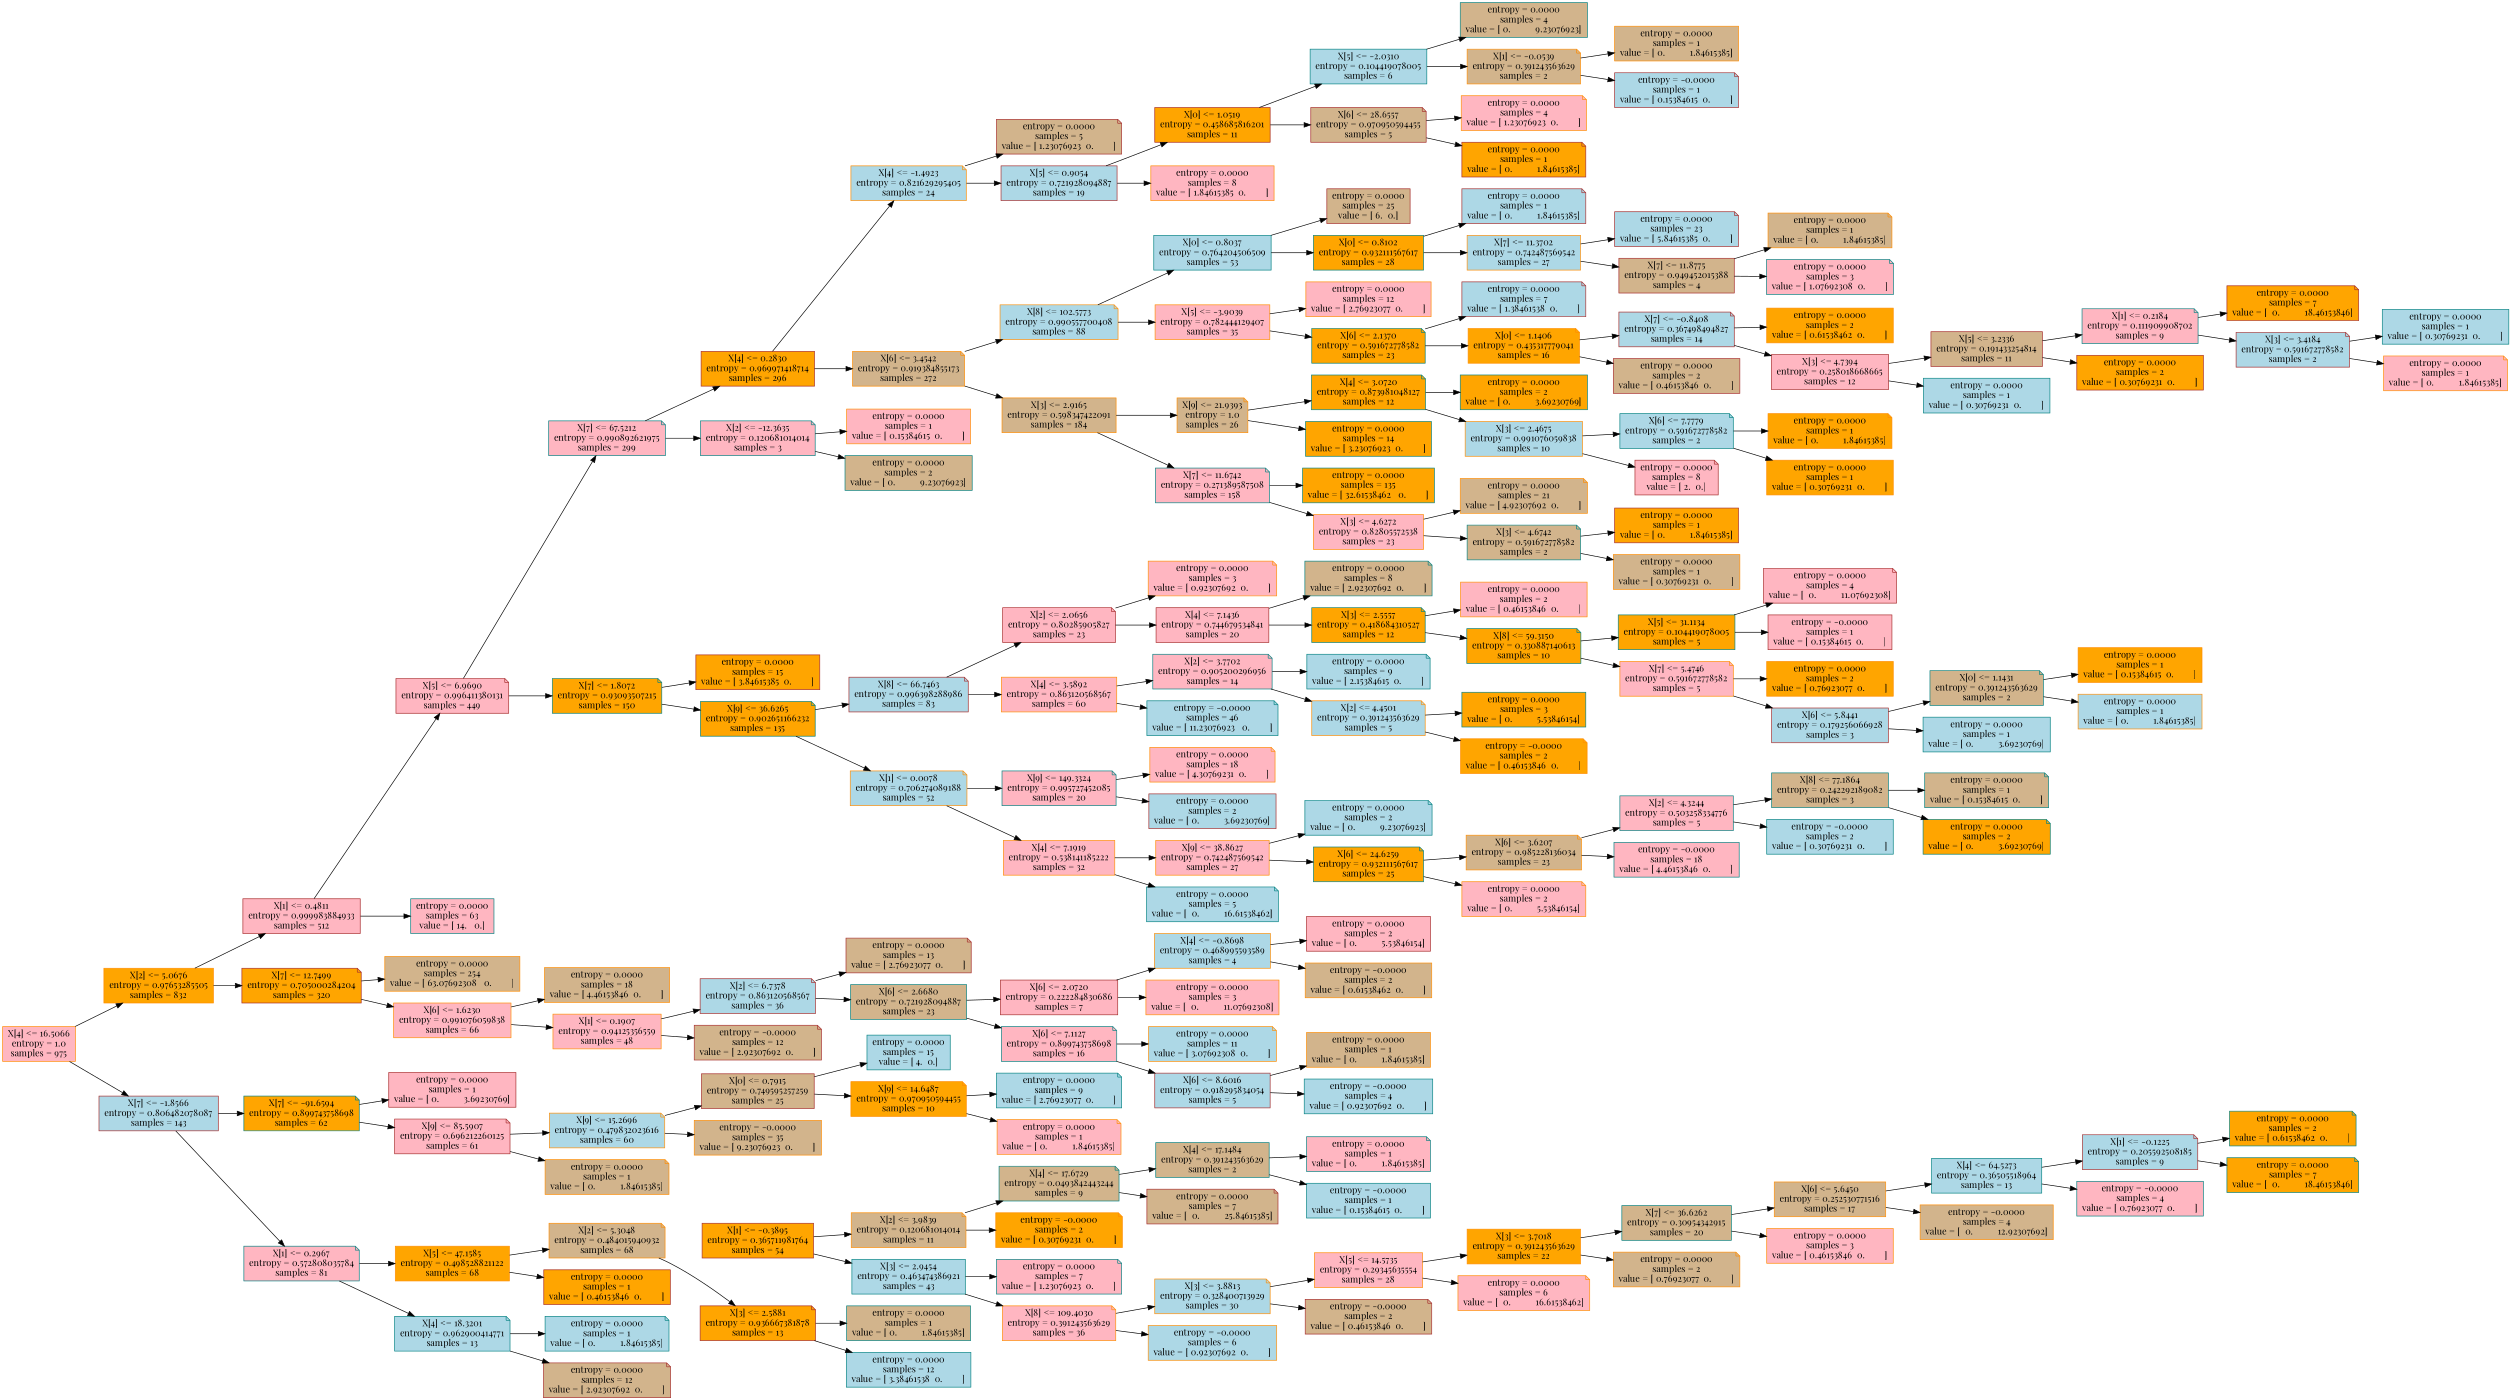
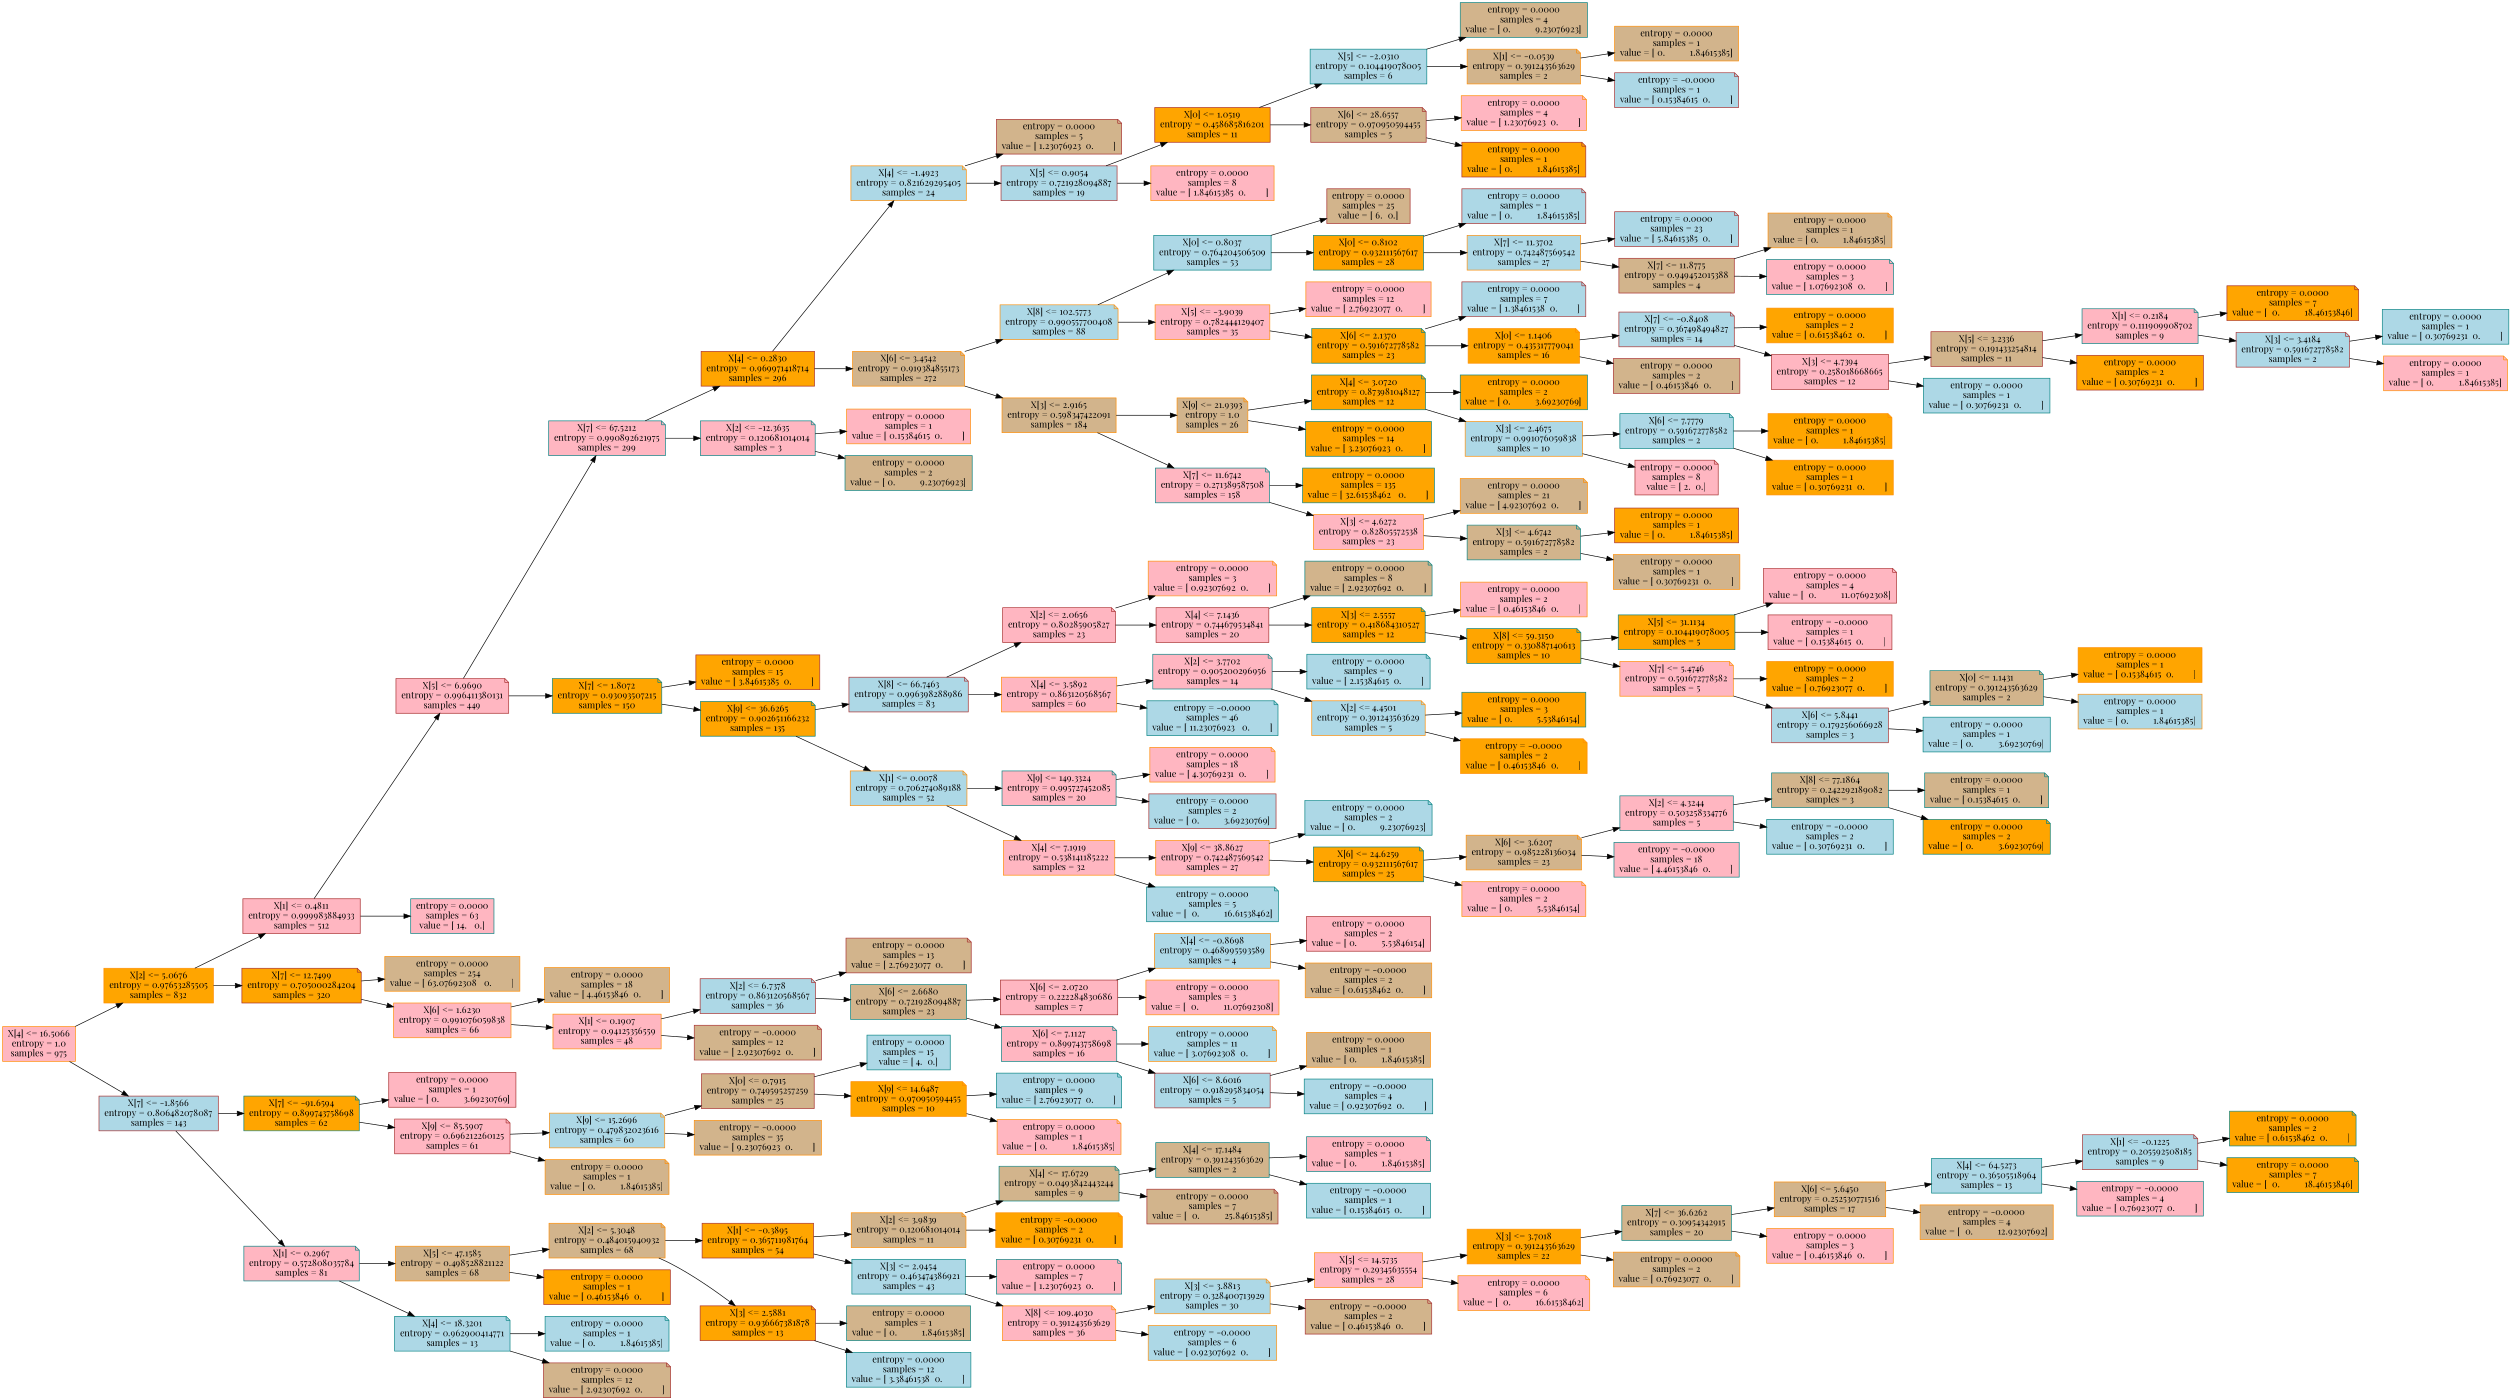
none -> (680, 1241)
(452, 1264) -> (452, 1264)
